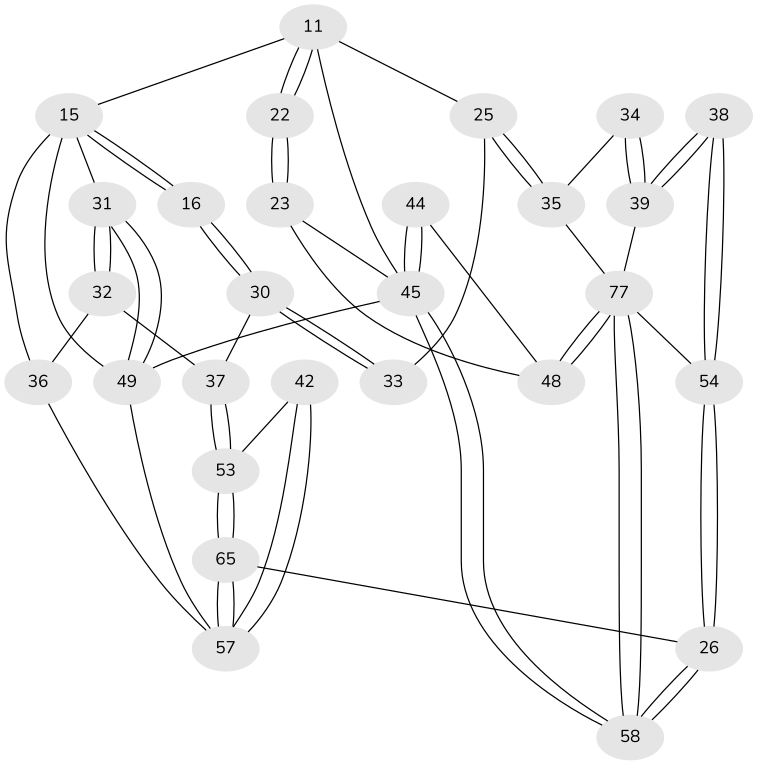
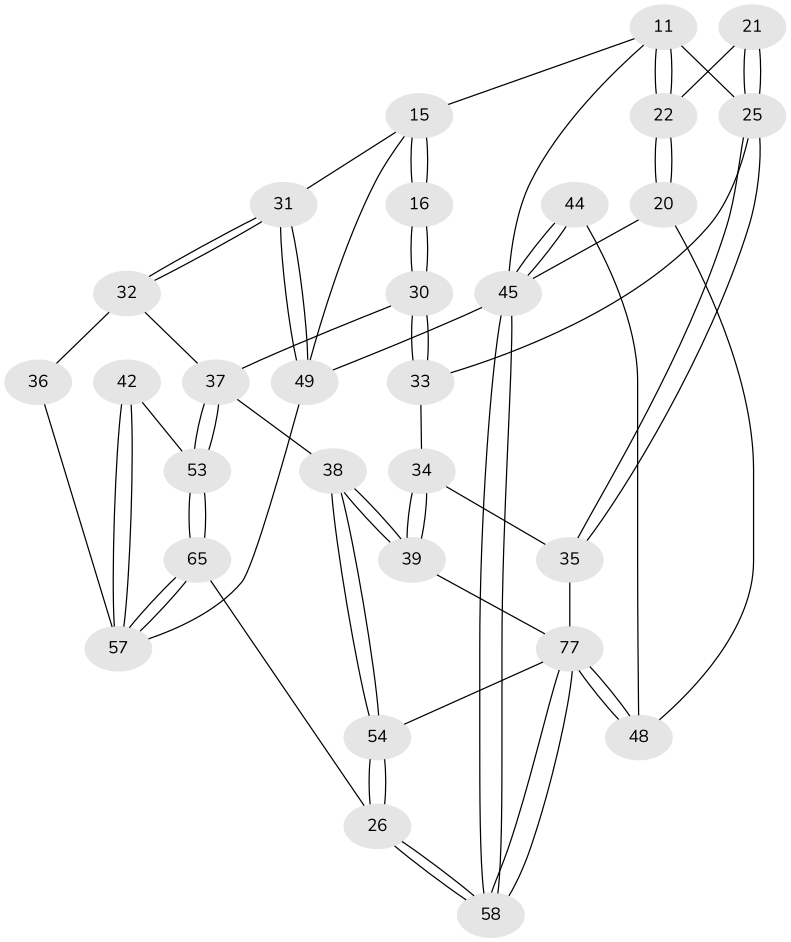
none -> (752, 27)
(280, 205) -> (664, 205)
(6, 243) -> none
none -> (274, 427)
none -> (421, 427)
